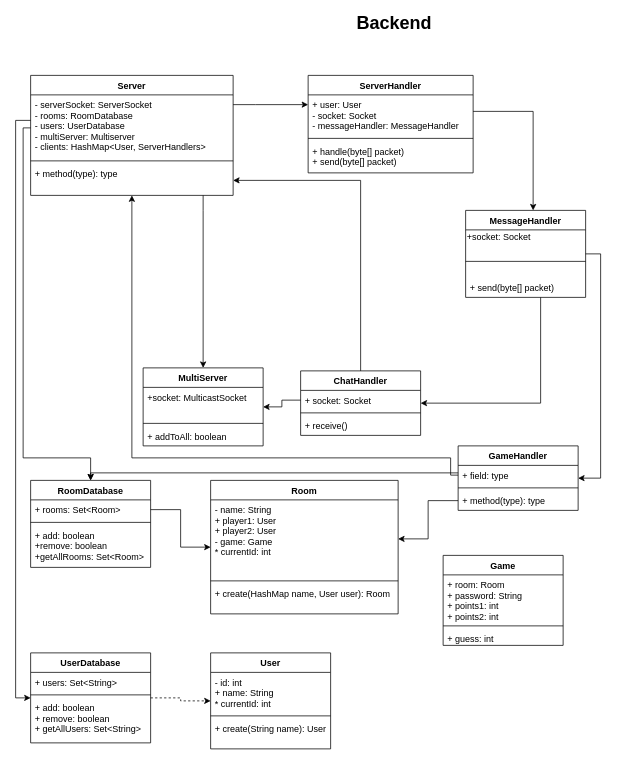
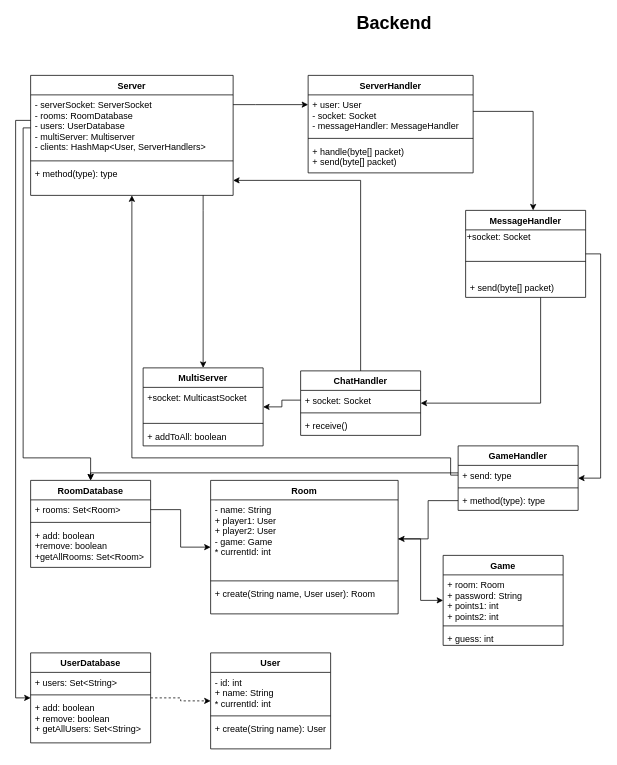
(489, 476) -> (489, 476)
none -> (420, 578)
(305, 594) -> (301, 594)
